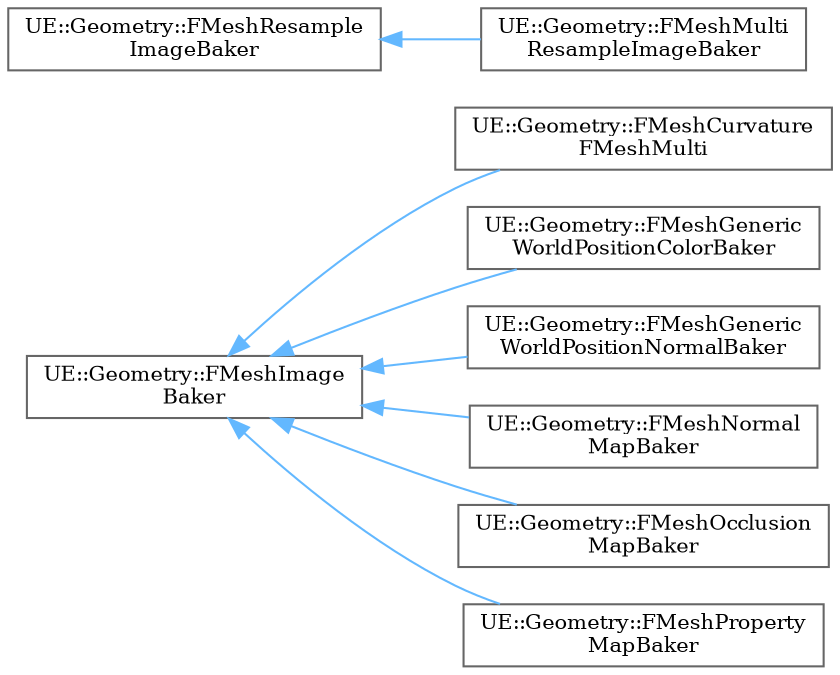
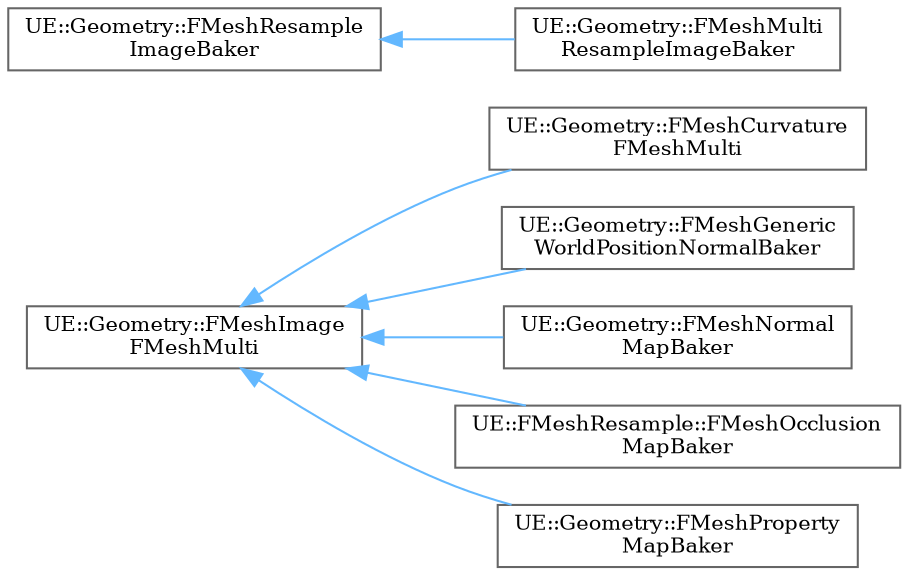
(644, 238) -> none
(195, 387) -> (195, 337)
(644, 536) -> (678, 437)
